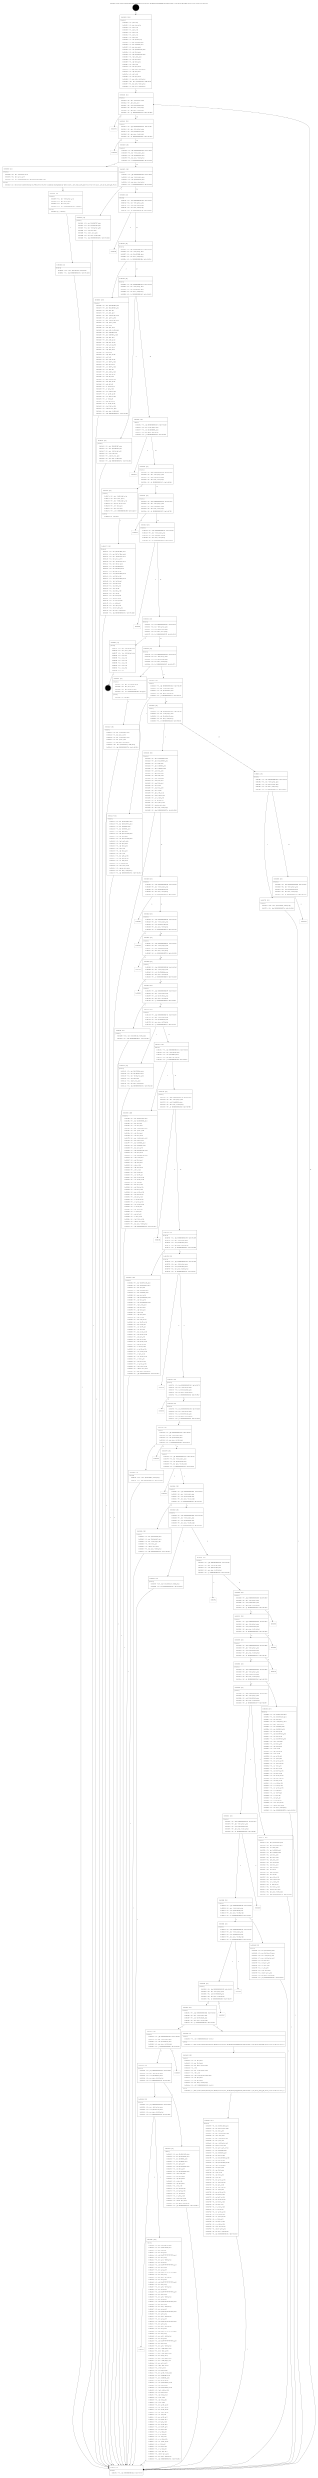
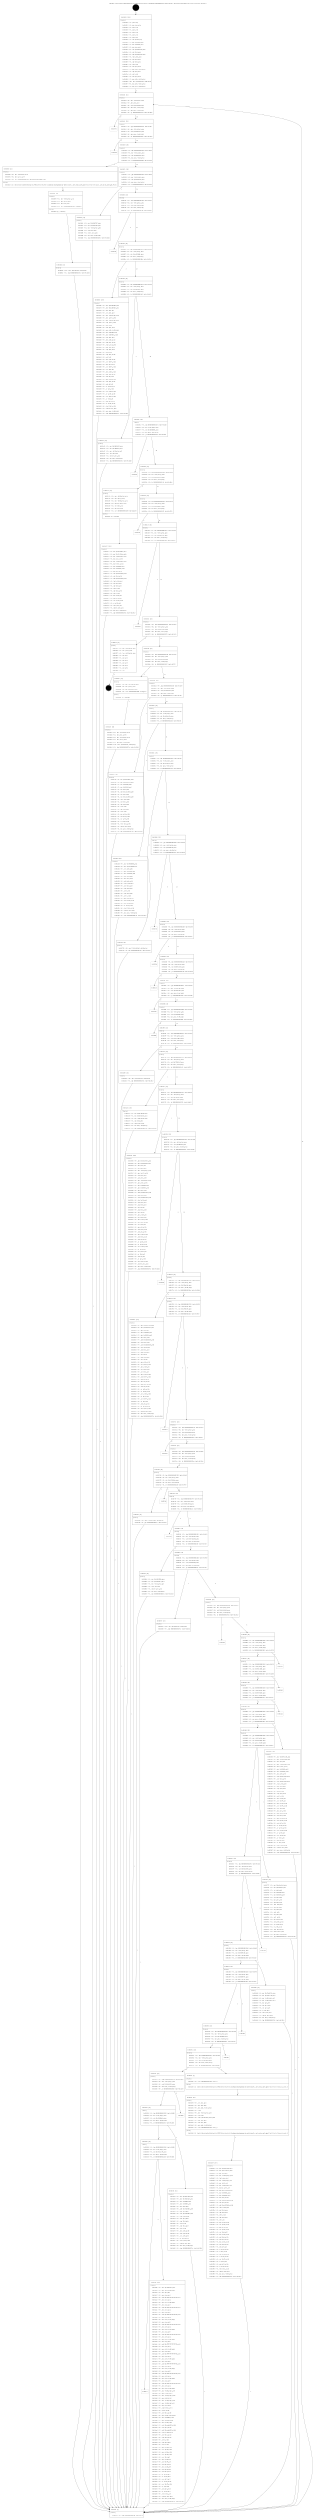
(160, 844) -> (172, 887)
